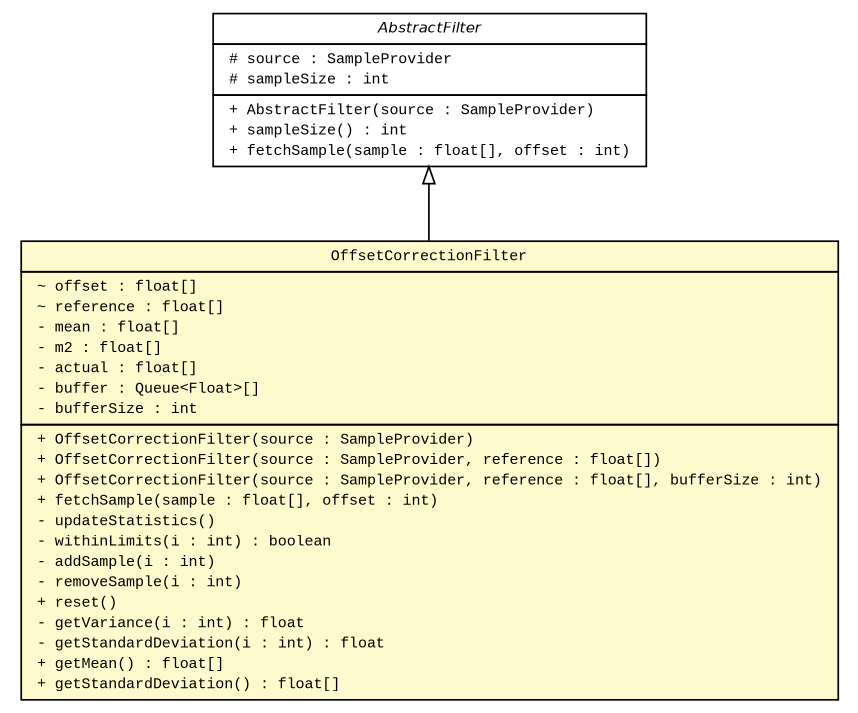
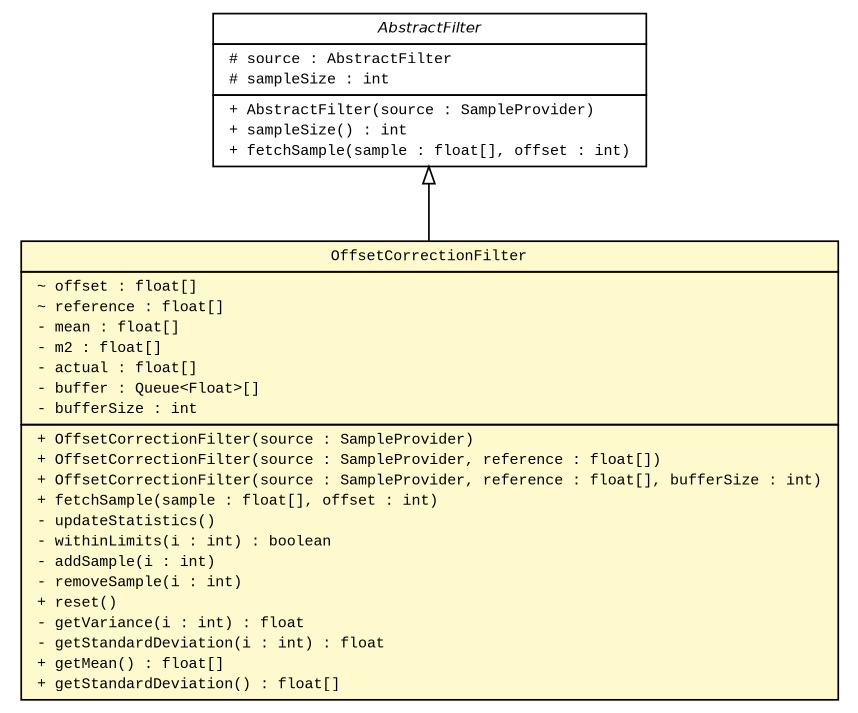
(341, 59) -> (341, 59)
